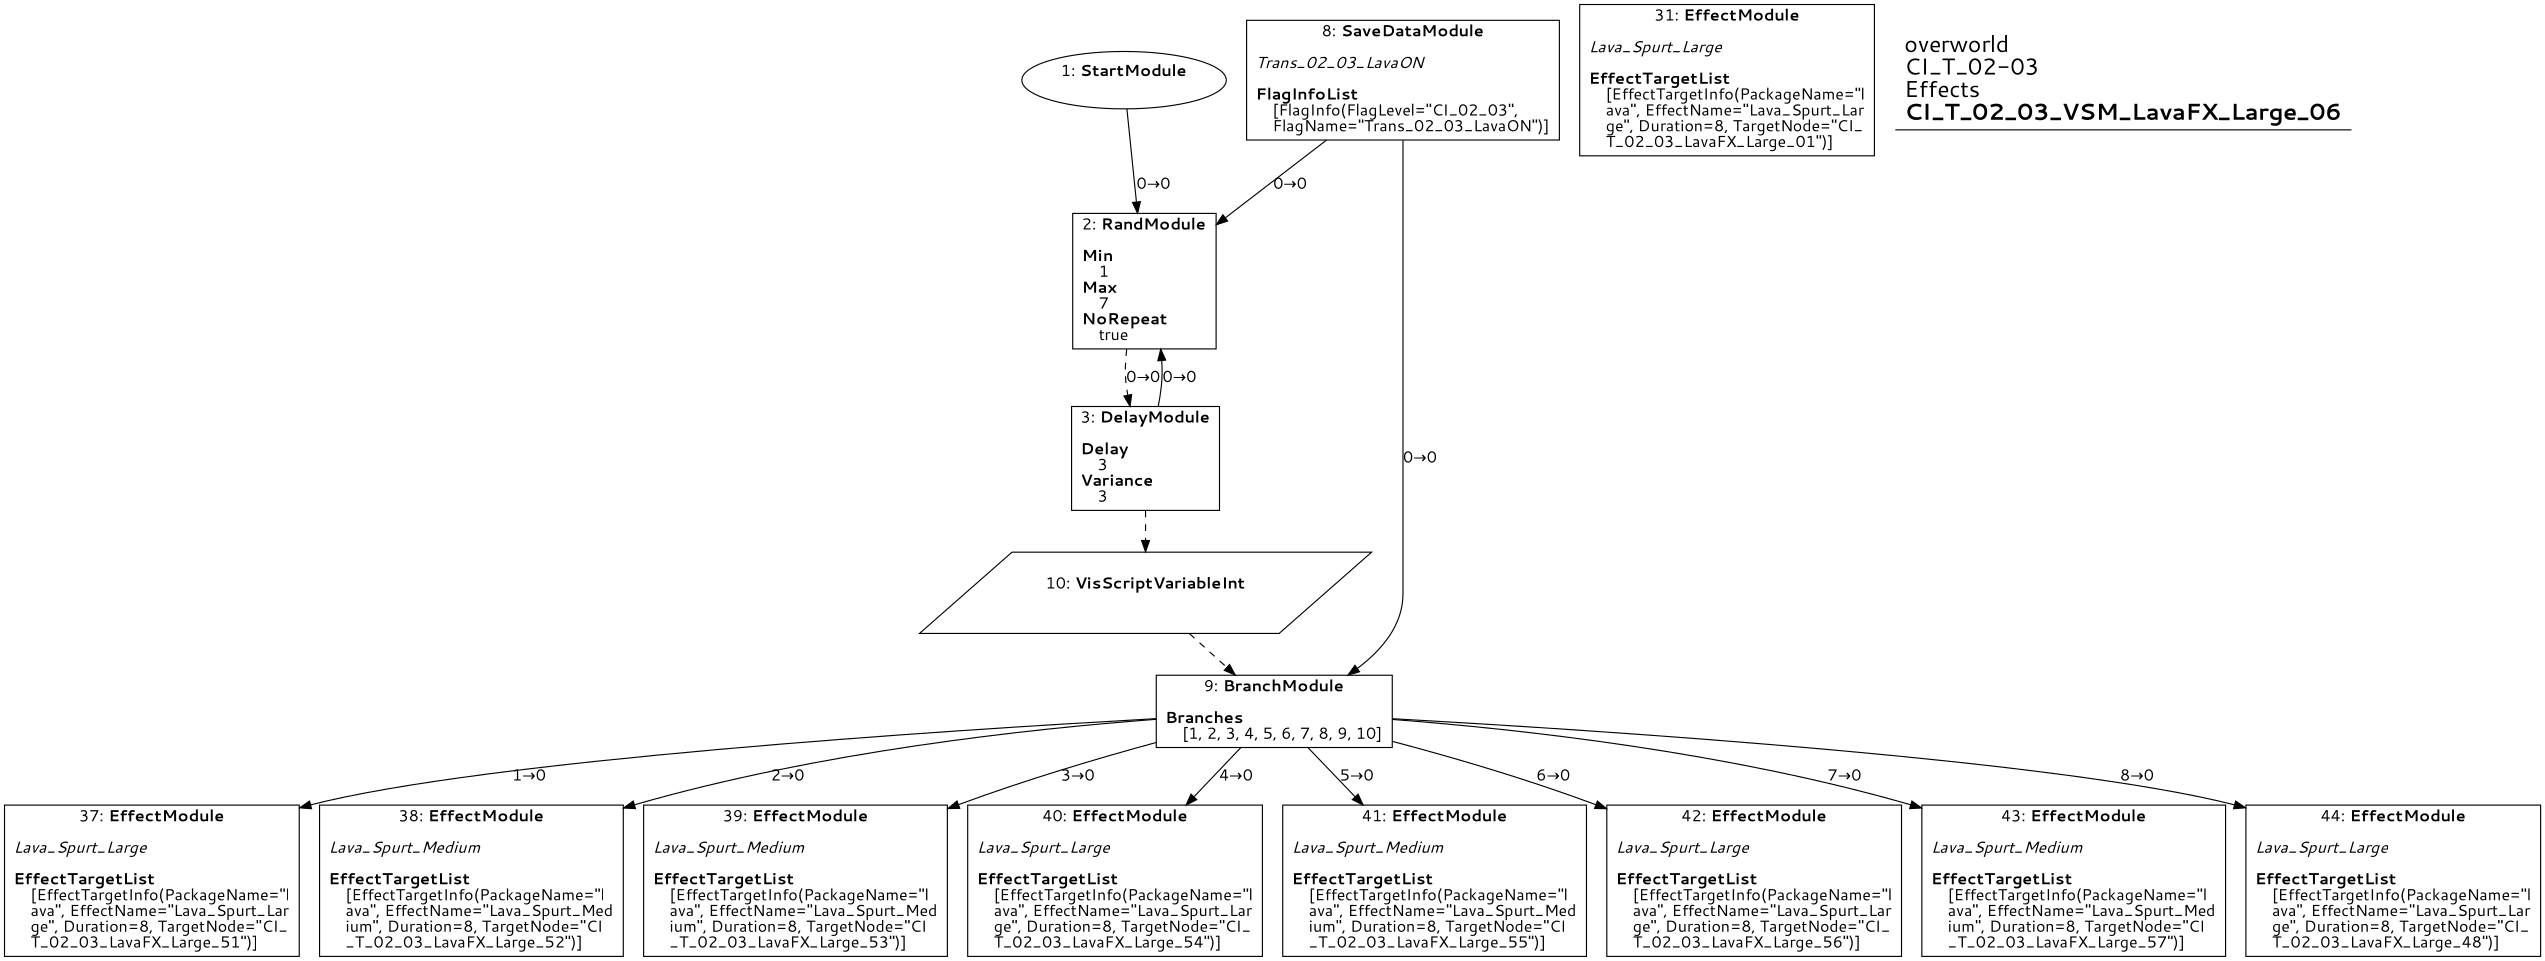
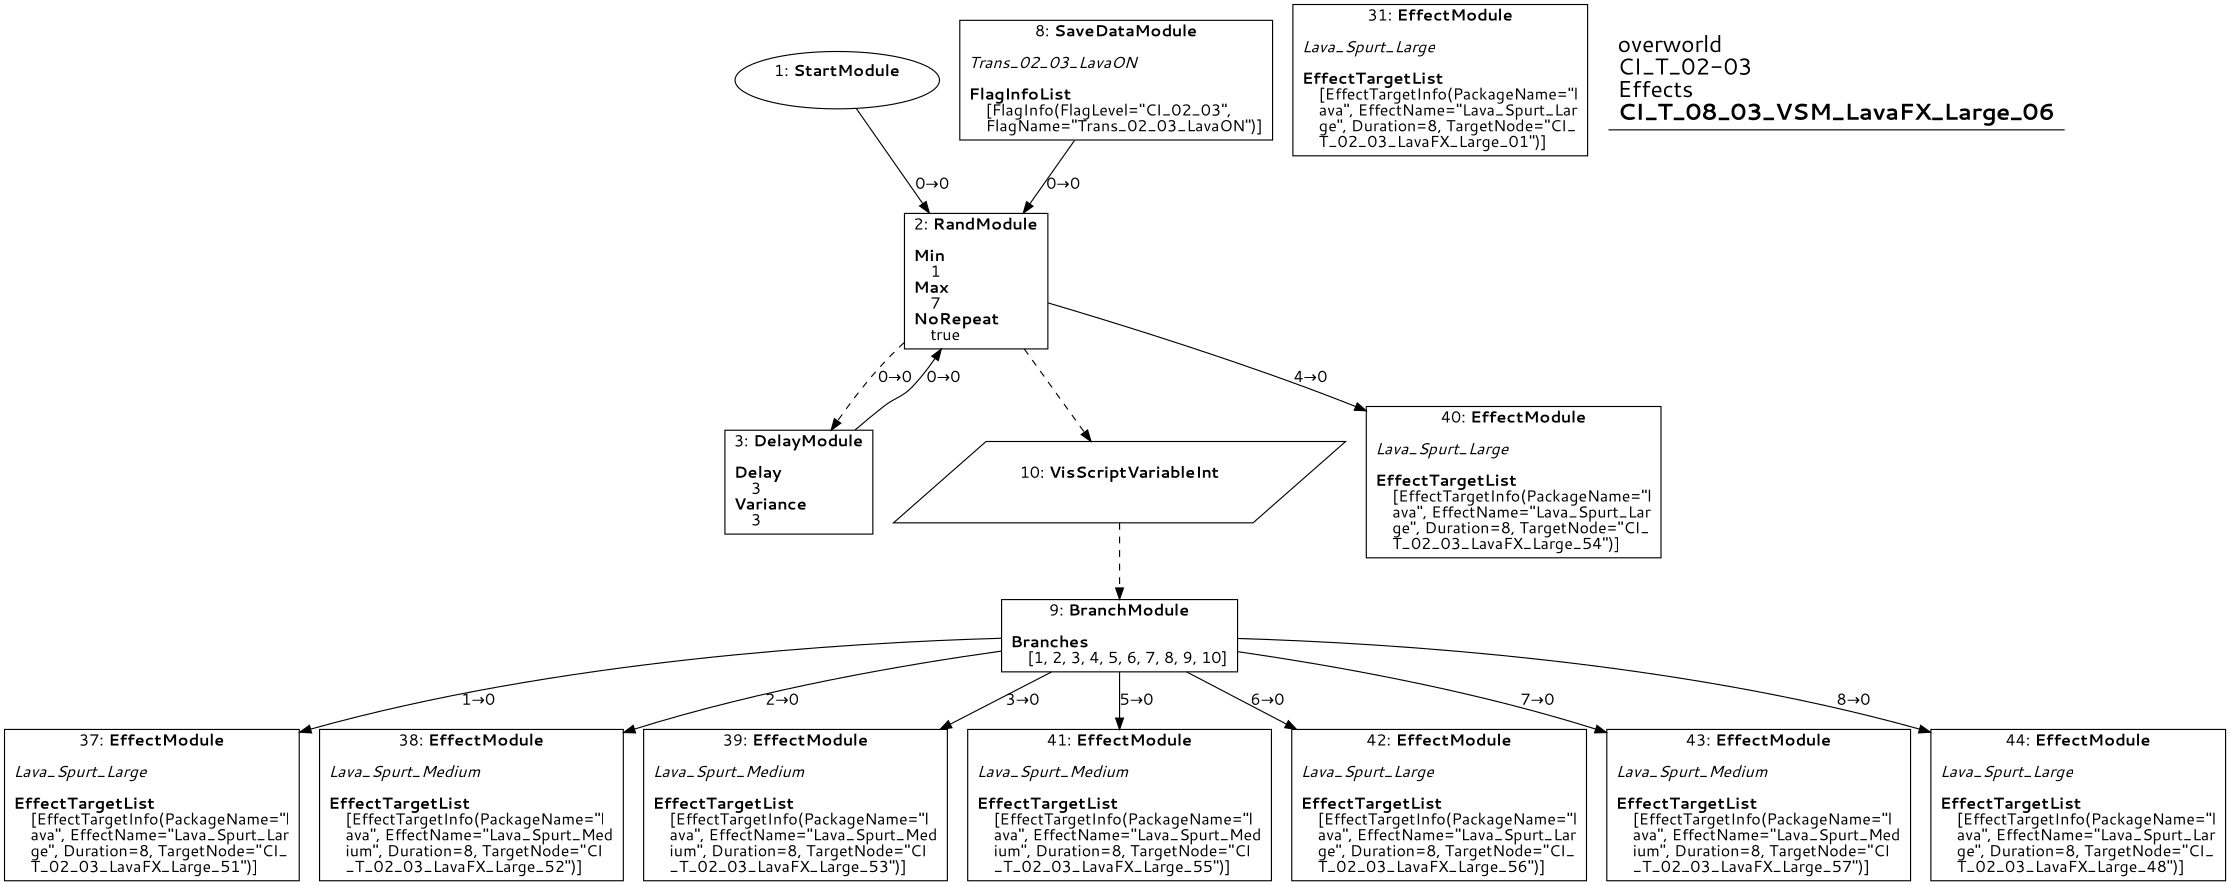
(2123, 113) -> (1837, 113)
(1403, 412) -> none
(1146, 525) -> (1054, 391)
(1218, 772) -> (1203, 352)
